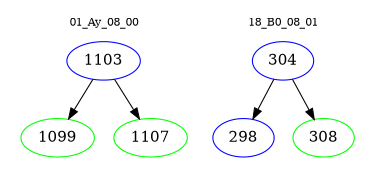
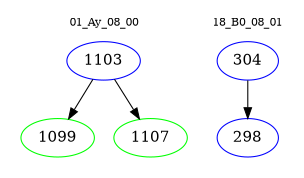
(324, 138) -> none
